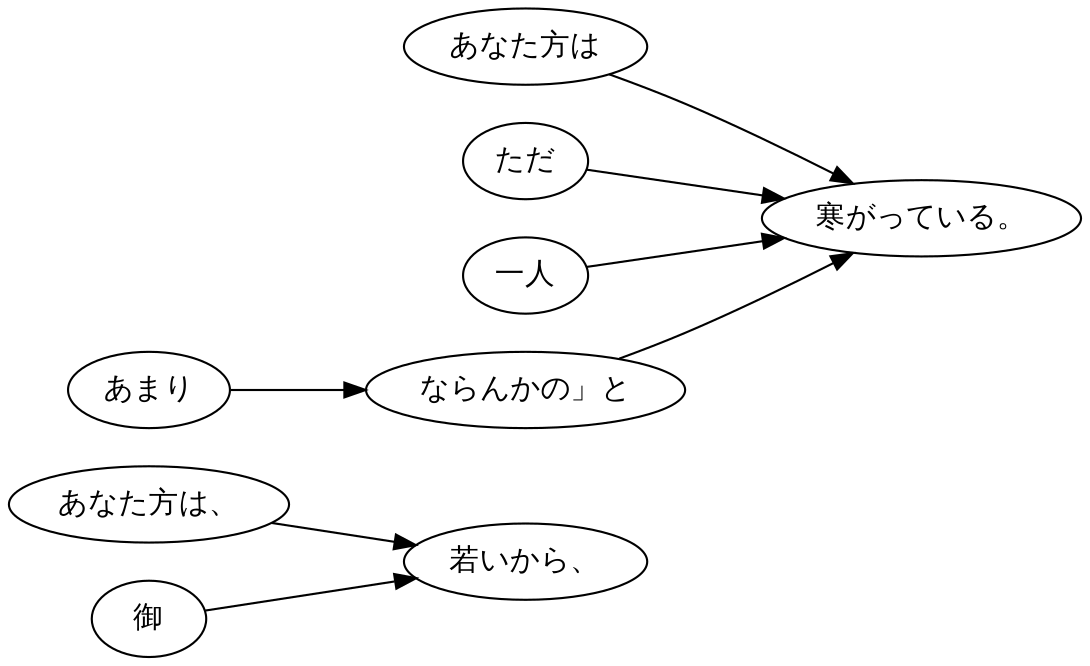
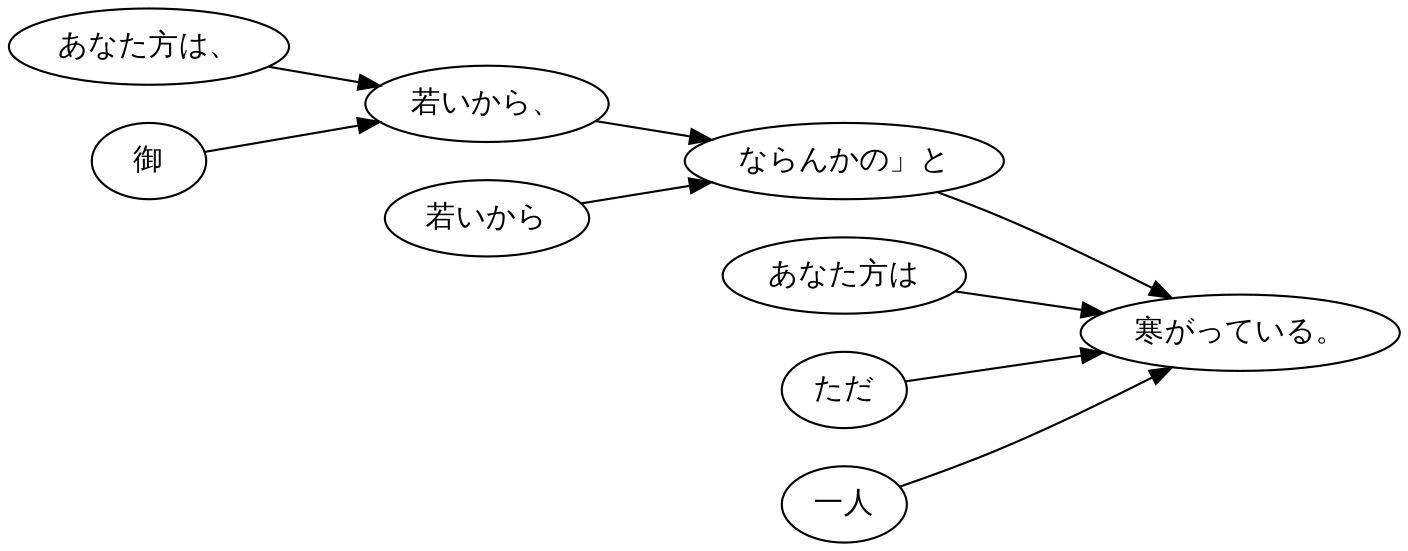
none -> (643, 129)
(149, 390) -> (487, 218)
